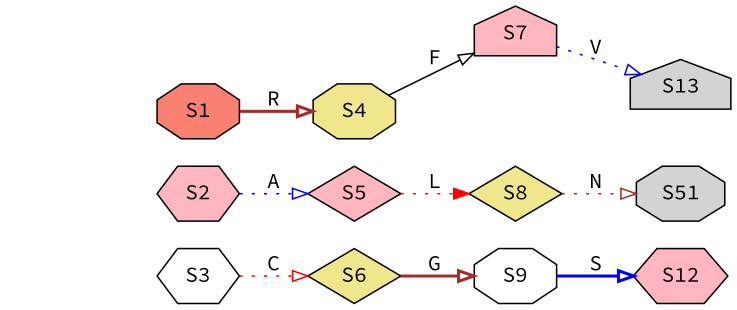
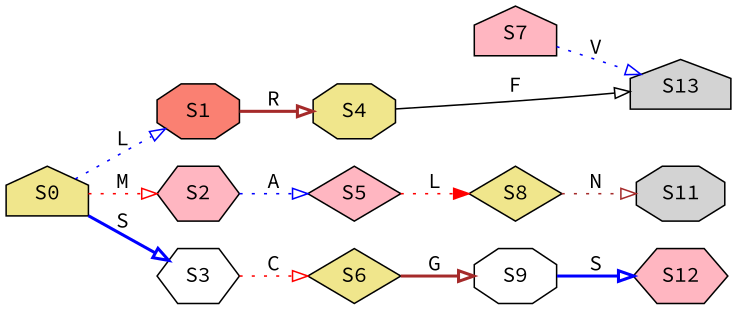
(424, 78) -> (505, 102)
none -> (47, 194)
(681, 194) -> (681, 194)
